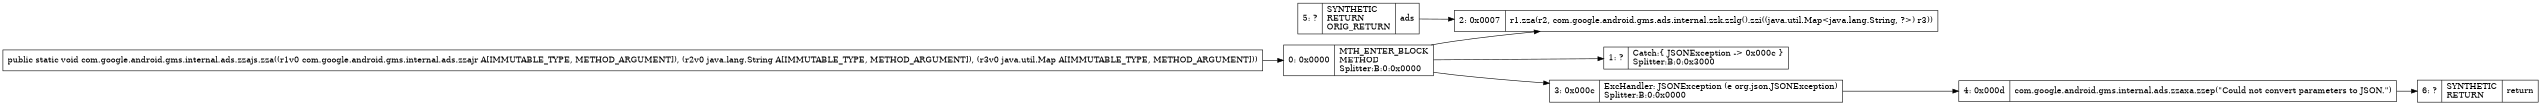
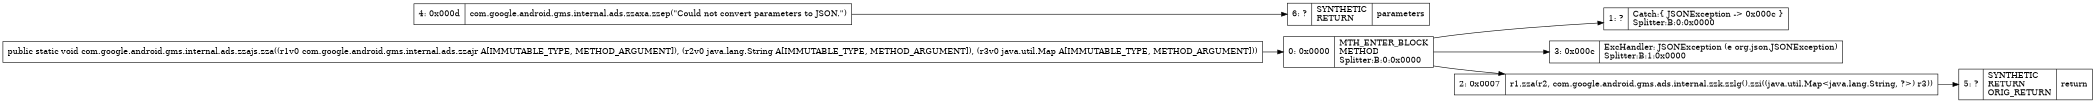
(1407, 18) -> (2074, 84)
(1434, 19) -> (1945, 84)
(1674, 62) -> (1674, 23)
(1898, 91) -> none
(2520, 91) -> (1401, 14)
(1645, 95) -> (1645, 56)
